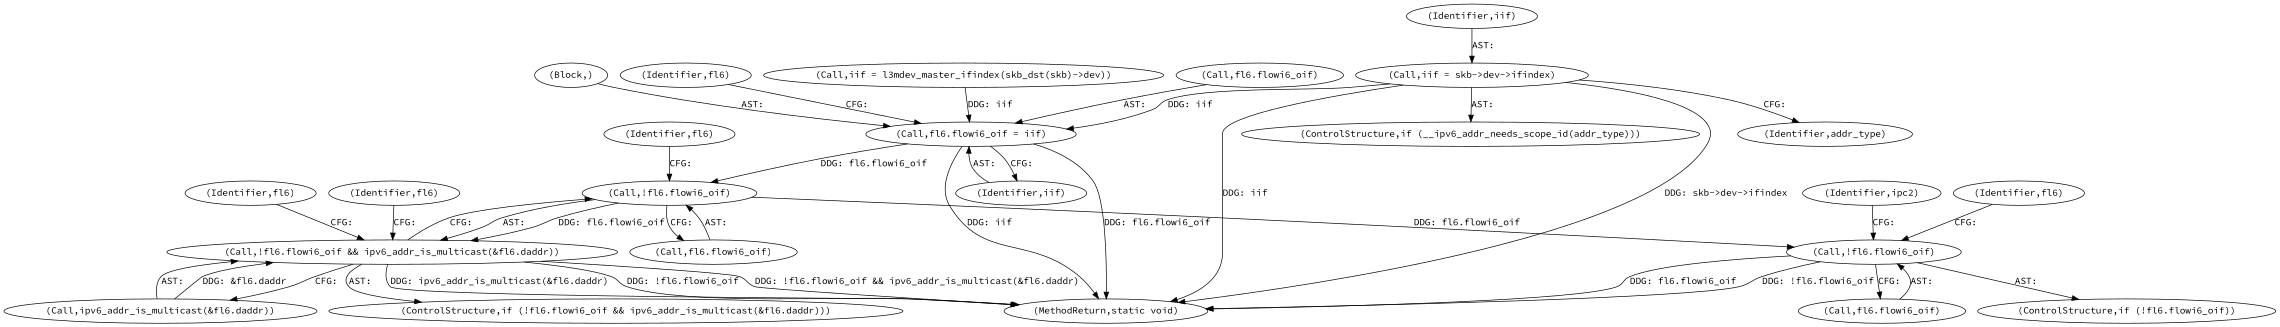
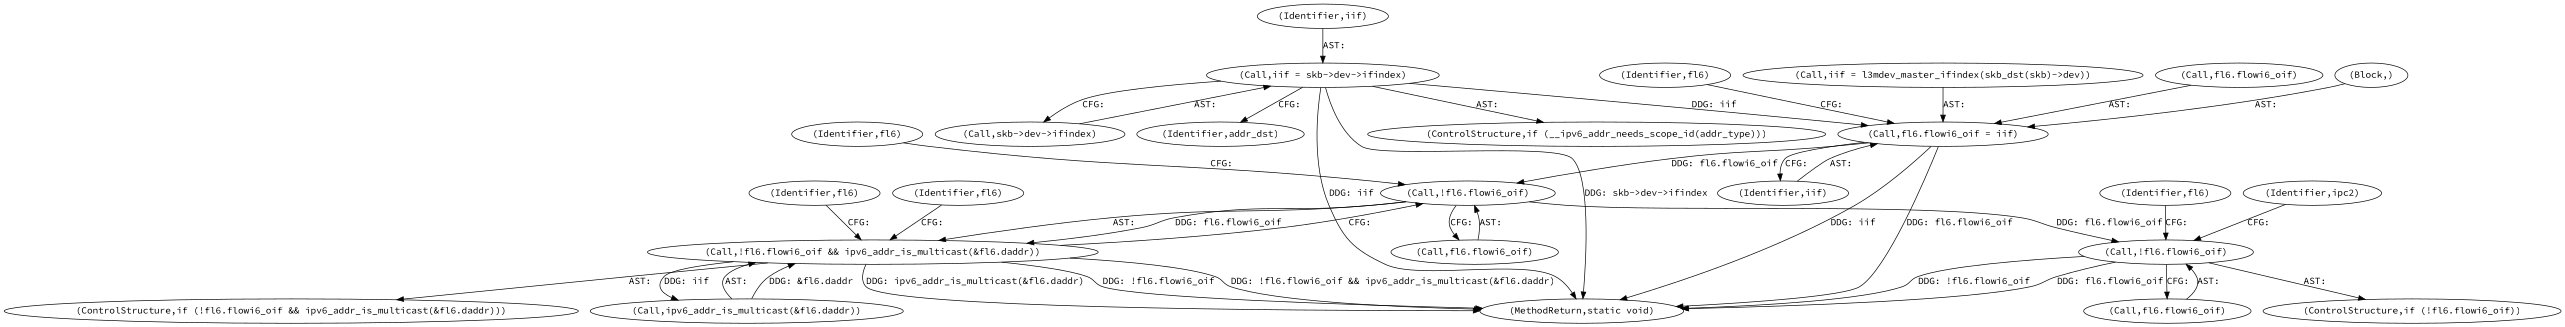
(990, 105) -> (1957, 105)
none -> (1030, 134)
(1825, 134) -> (1221, 134)
(329, 282) -> (687, 282)
